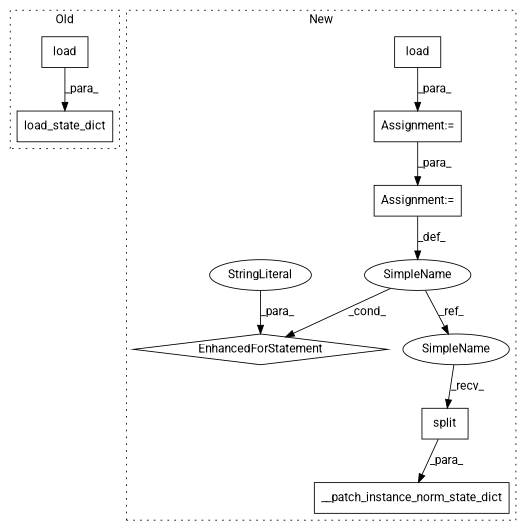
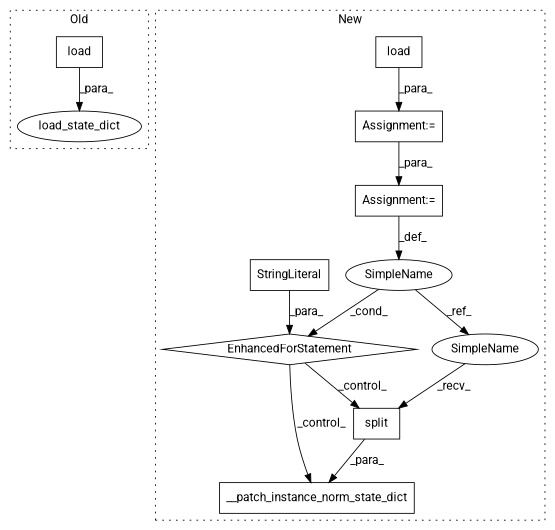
(65, 126) -> (79, 126)
(261, 275) -> (290, 275)
none -> (329, 383)
none -> (294, 420)
